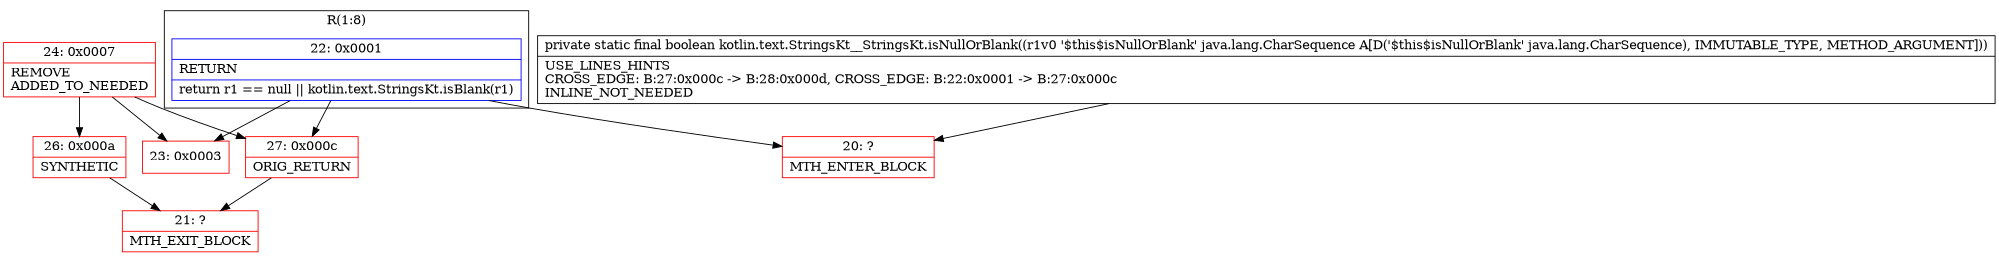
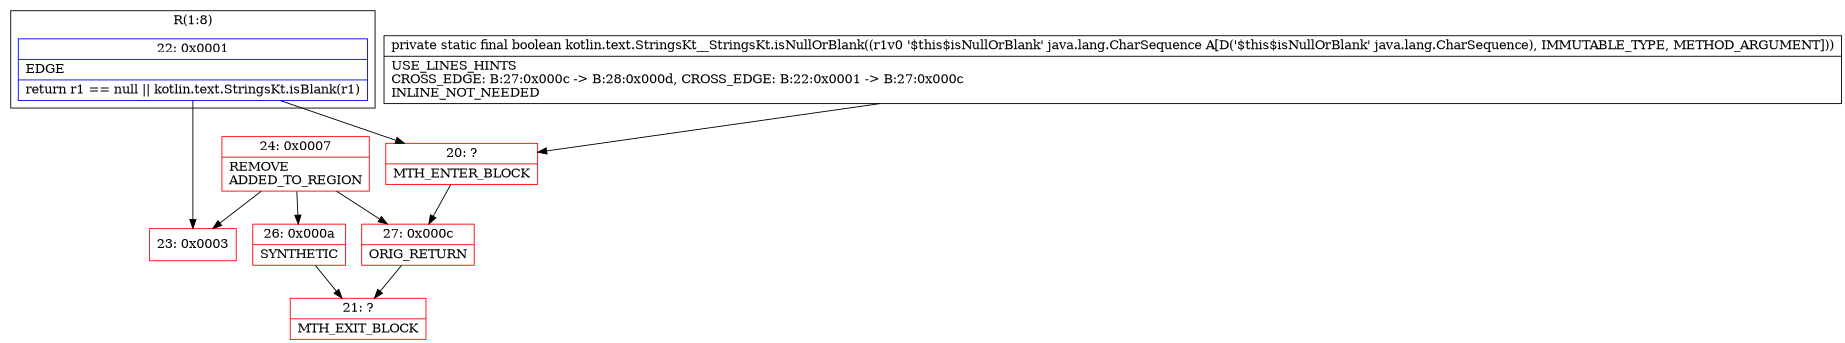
(208, 69) -> (45, 69)
(79, 86) -> (296, 180)
(324, 114) -> (442, 200)
